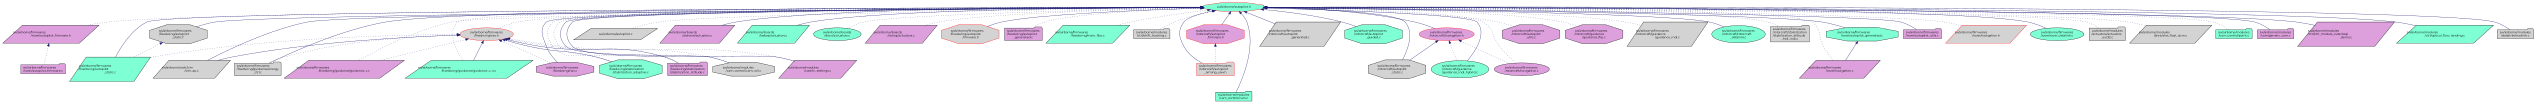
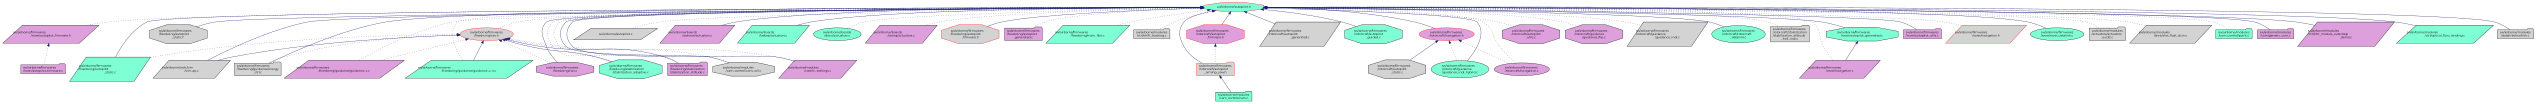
(1357, 12) -> none
(147, 50) -> none
(1249, 53) -> (1226, 85)
